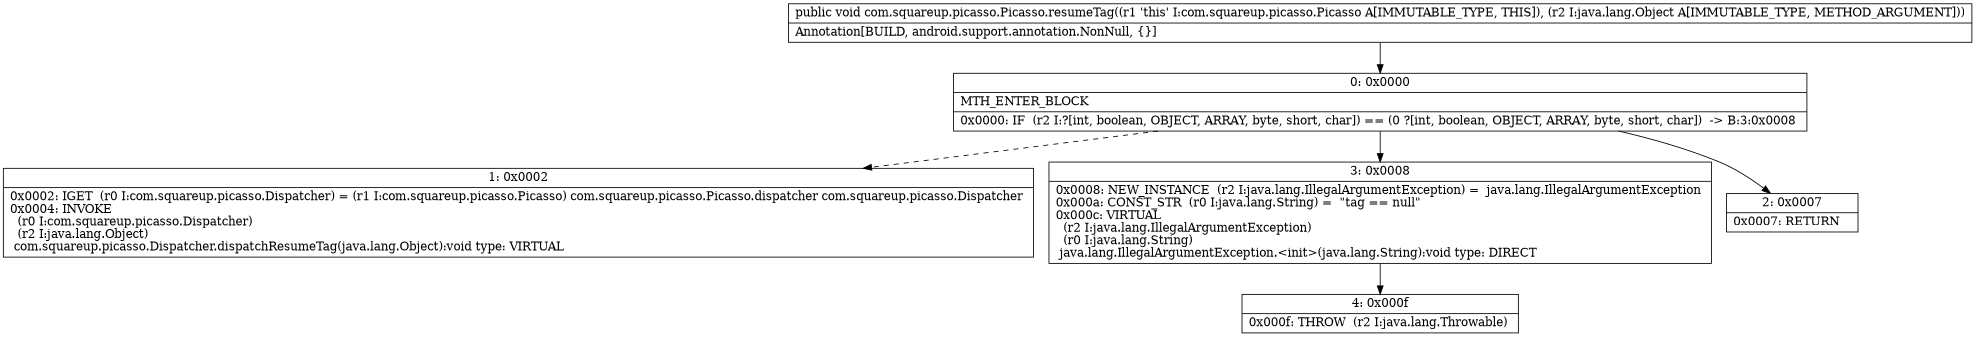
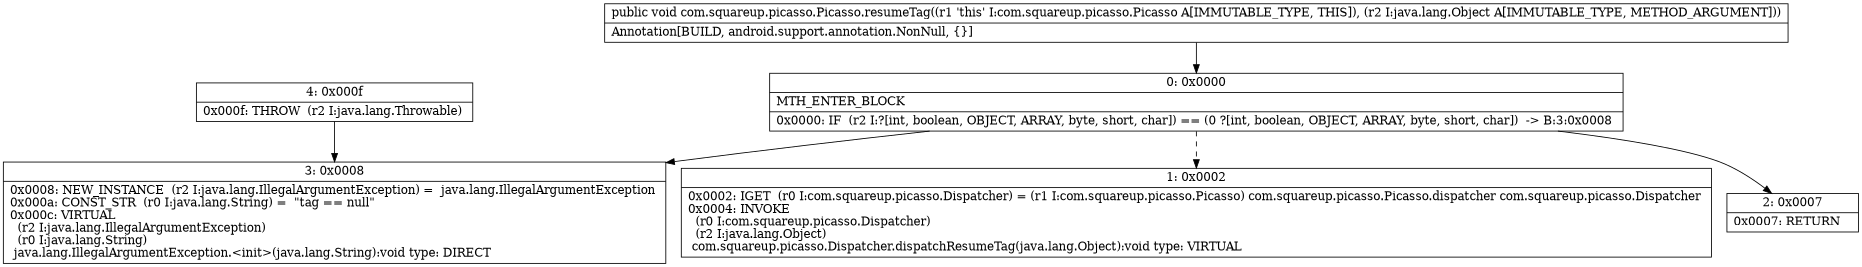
(1380, 275) -> (335, 137)
